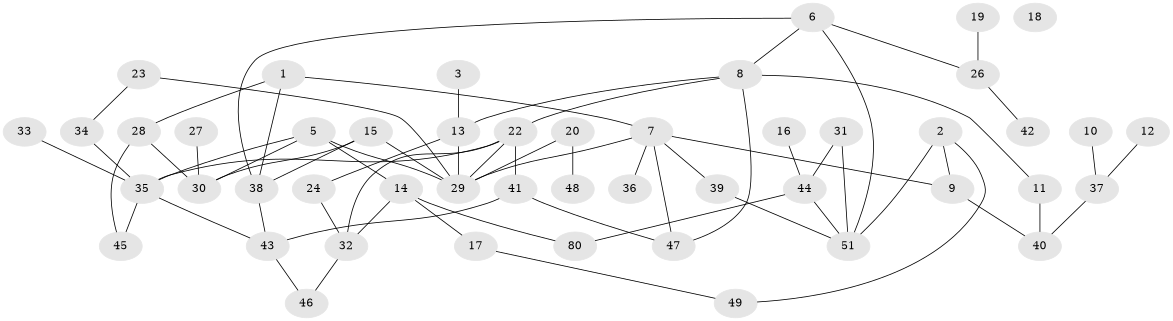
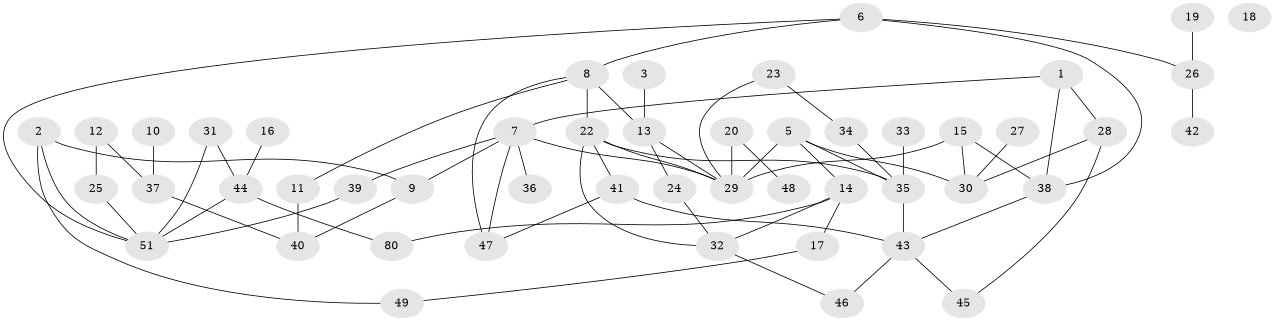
none -> (96, 189)
(132, 218) -> (934, 275)
